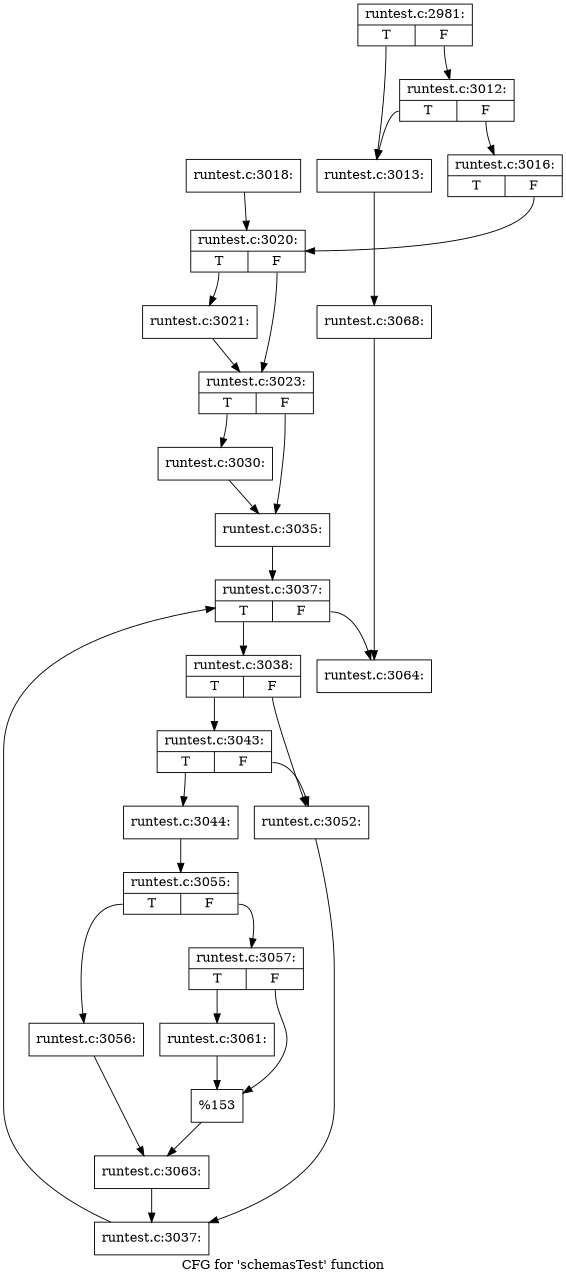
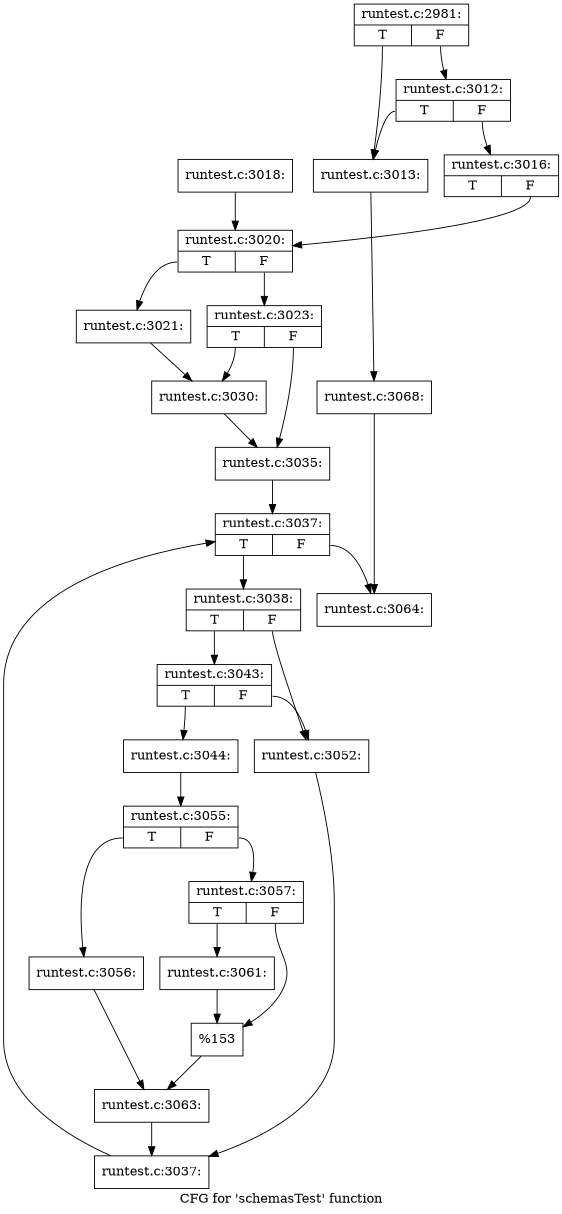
(223, 352) -> (168, 359)
